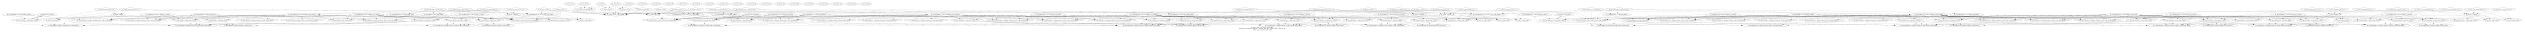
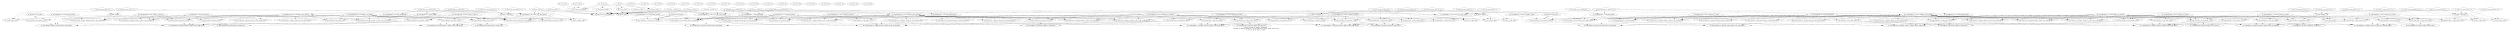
(1508, 9) -> none
